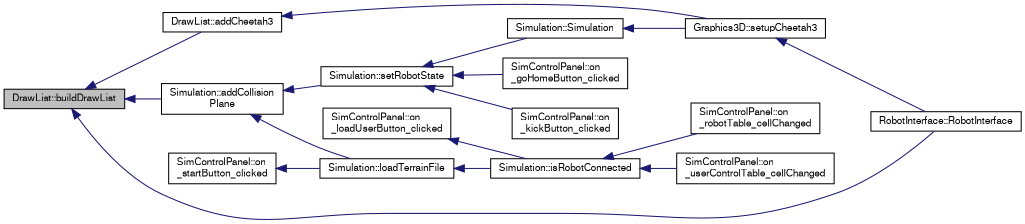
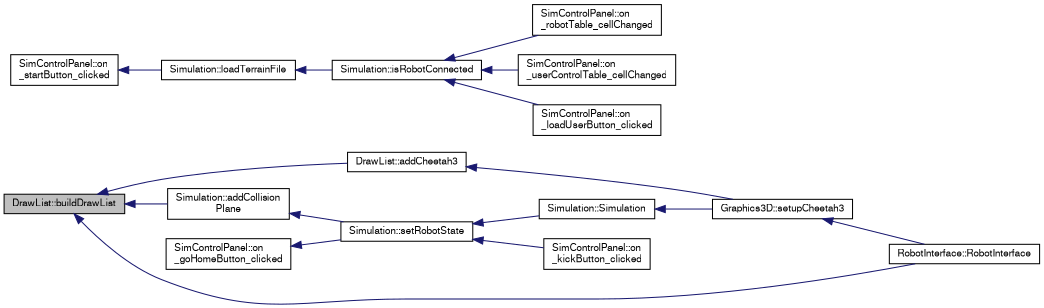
(483, 75) -> (321, 242)
(304, 141) -> none
(492, 150) -> (496, 94)
